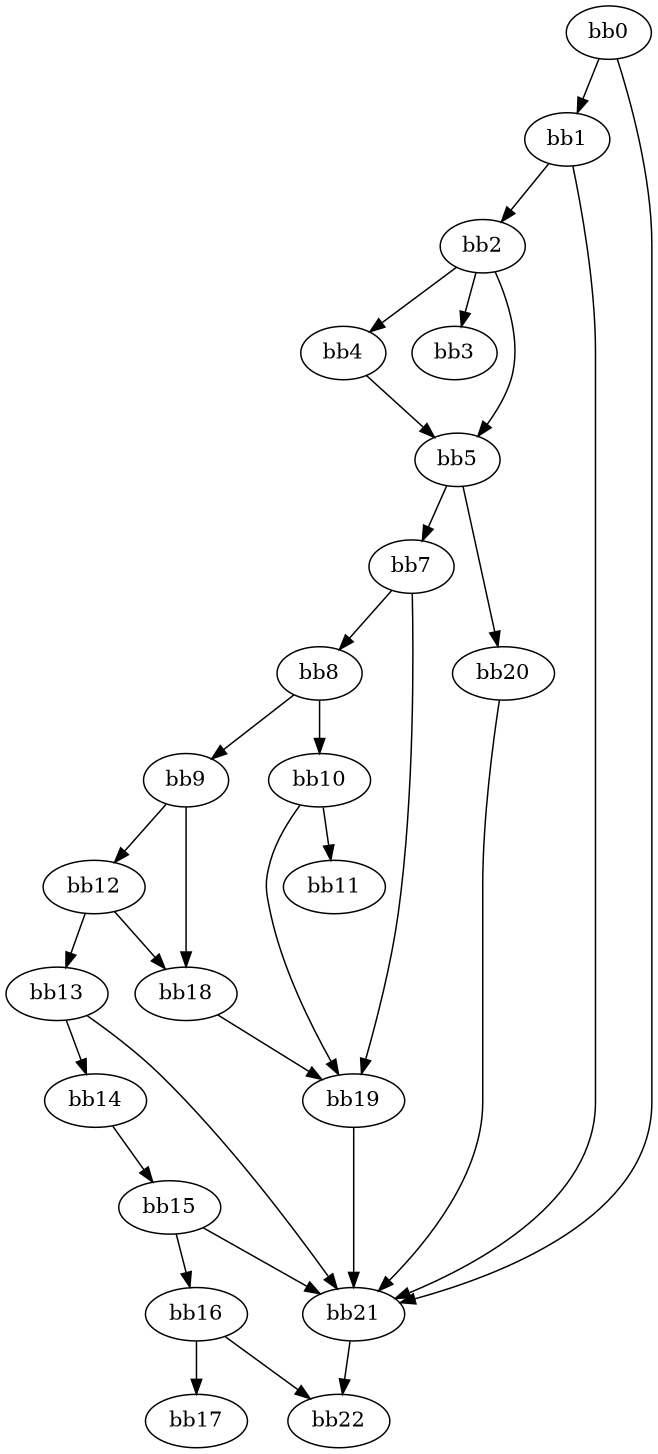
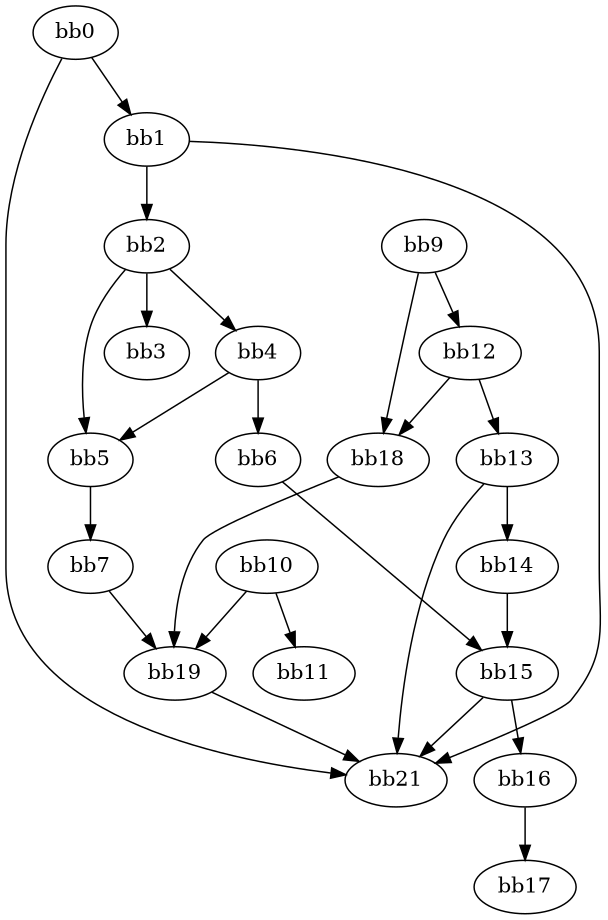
none -> (258, 460)
(320, 673) -> none
(504, 673) -> none
(339, 1421) -> none
